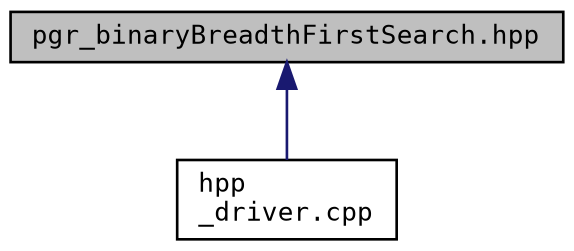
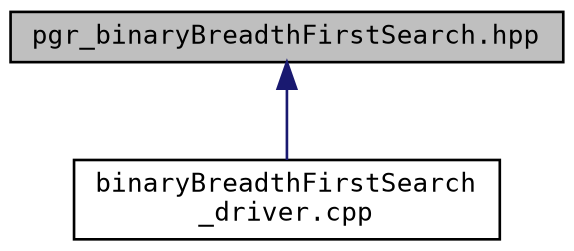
(287, 200) -> (287, 200)
